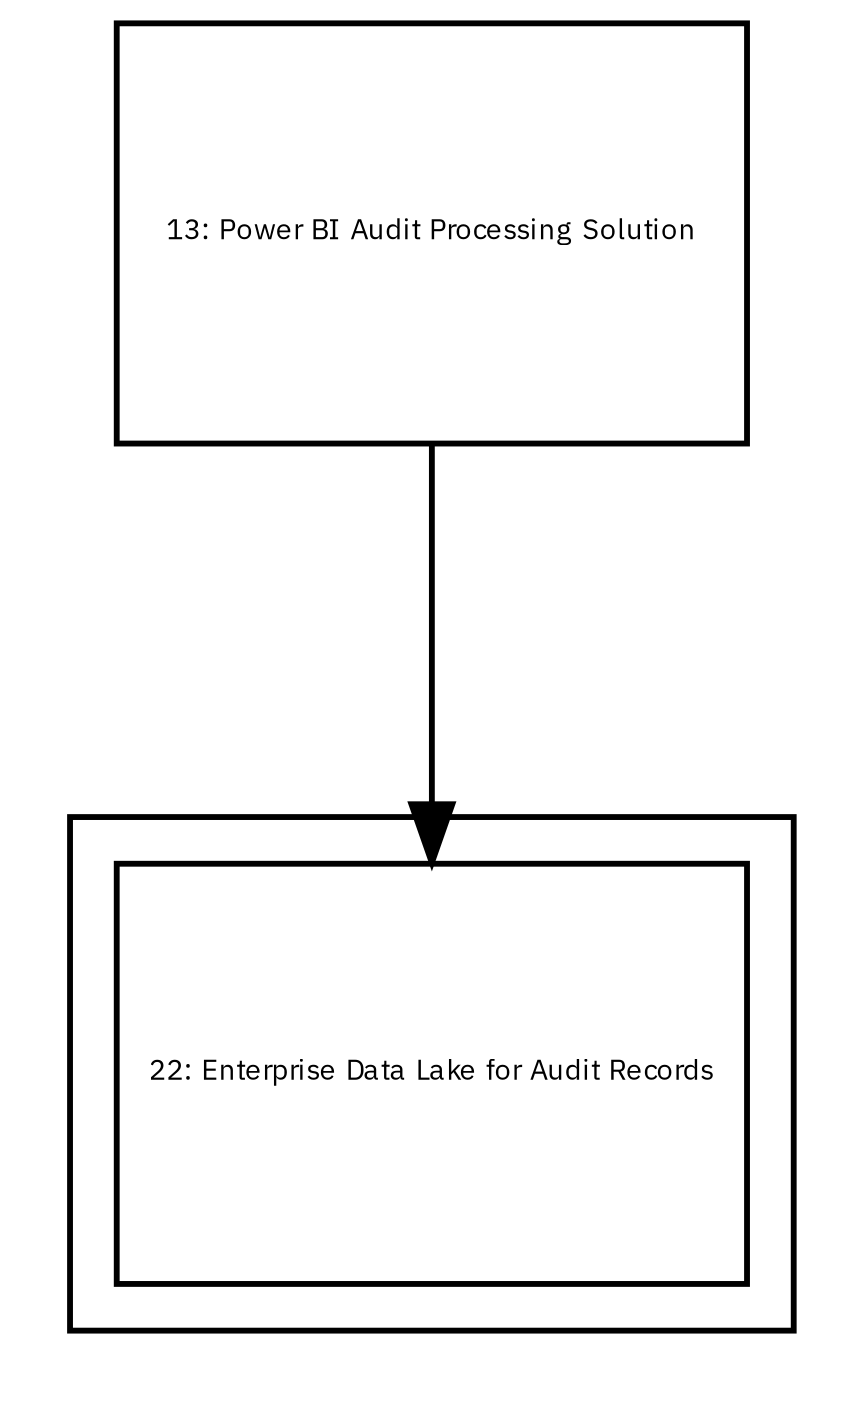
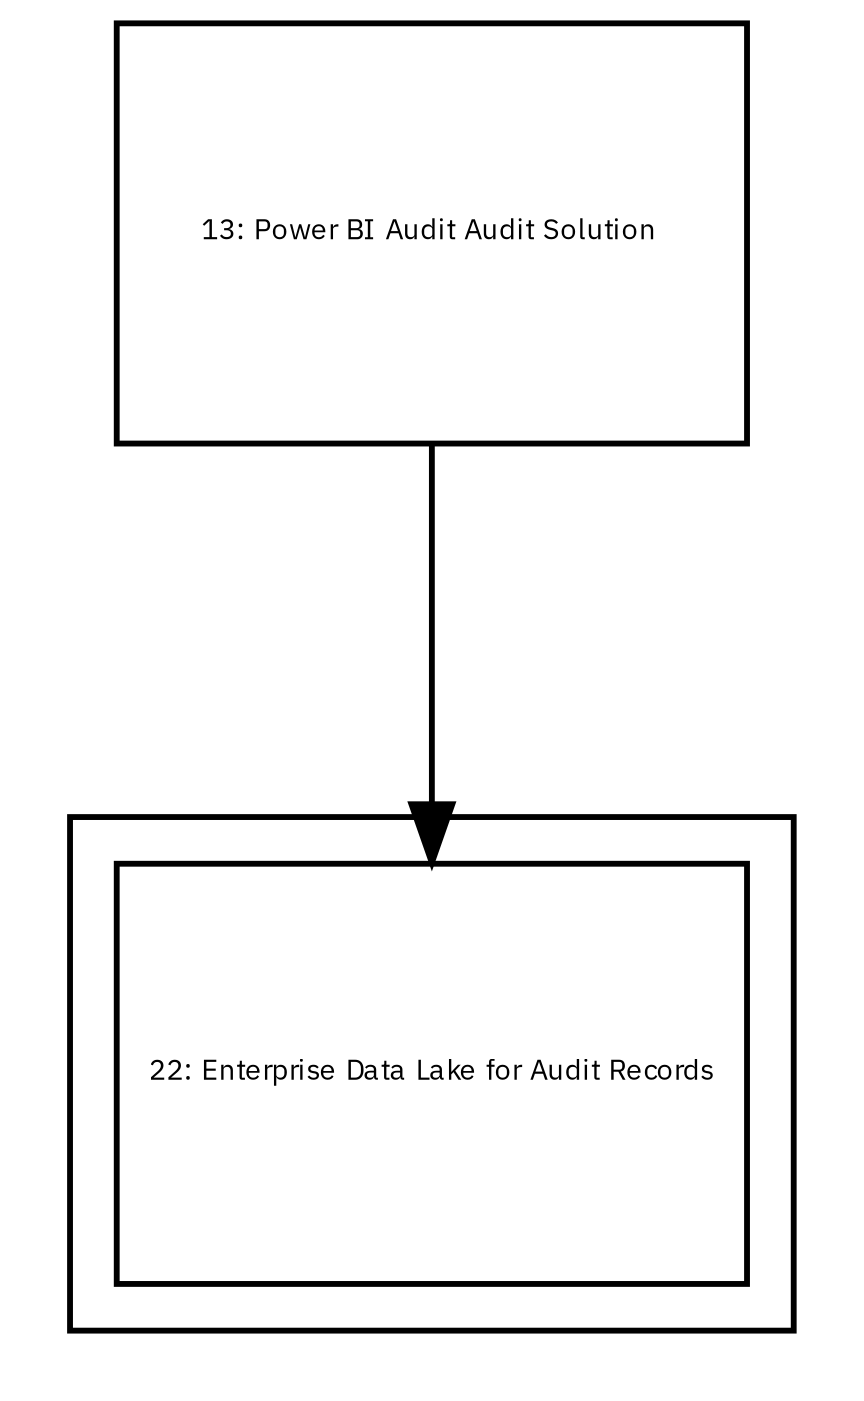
(432, 233) -> (432, 233)
